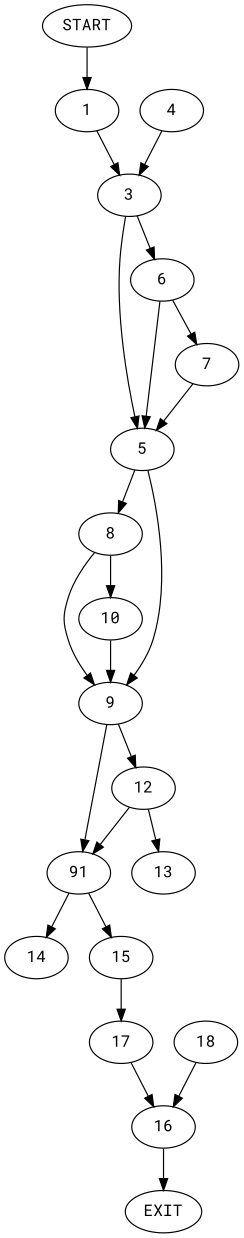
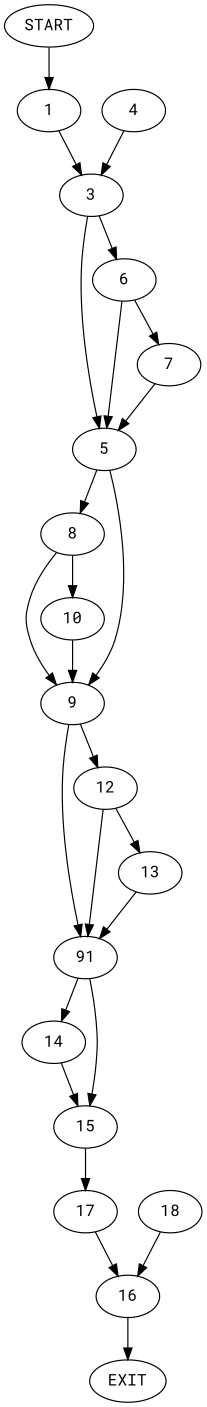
none -> (122, 911)
none -> (67, 1079)
